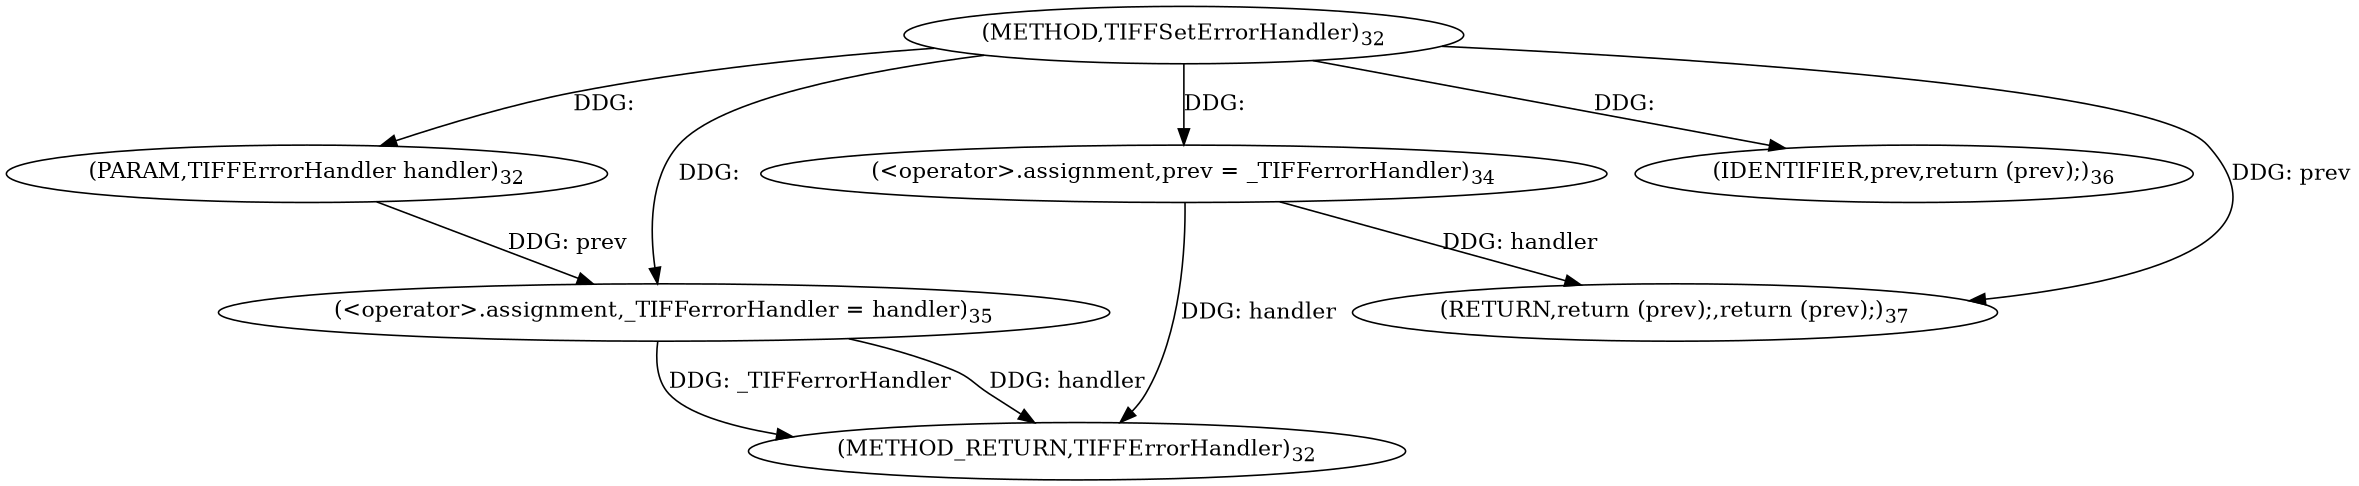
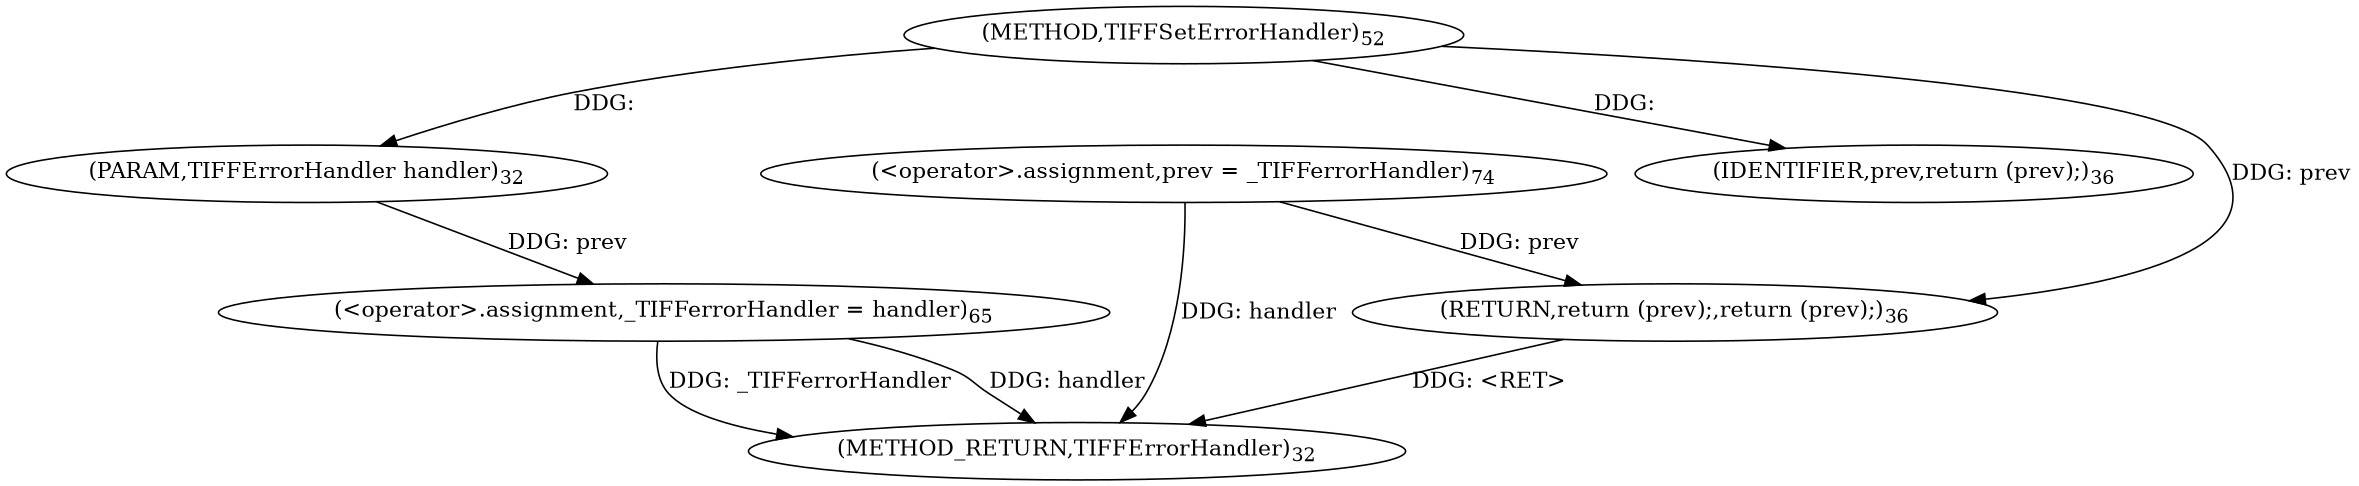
(1374, 33) -> (1374, 33)
(1184, 96) -> none
(763, 100) -> none
(1484, 171) -> (1484, 171)
(1520, 243) -> (1520, 243)
(981, 310) -> (981, 310)
(1897, 310) -> (1897, 310)
none -> (1384, 380)
